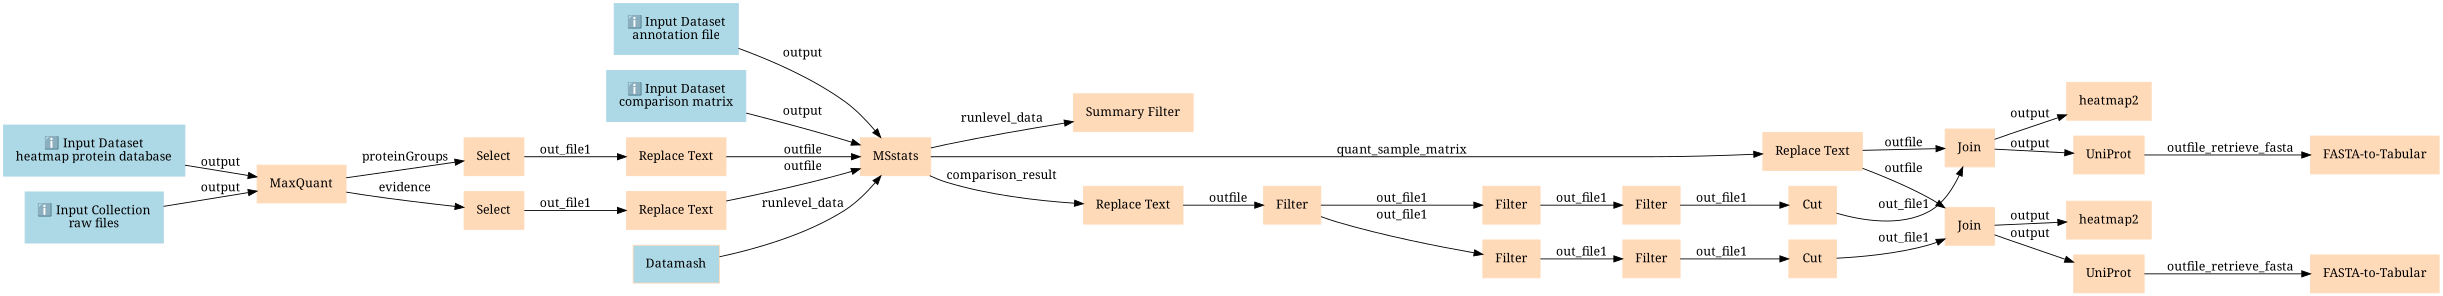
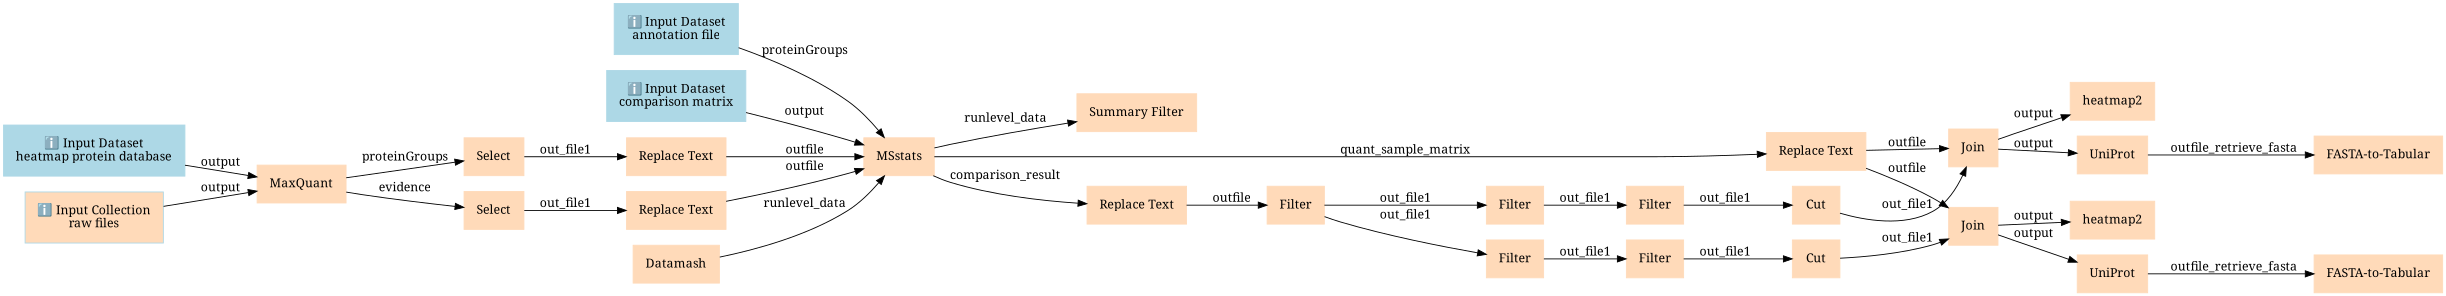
(803, 53) -> (805, 51)
(94, 217) -> (94, 217)
(676, 264) -> (676, 264)
